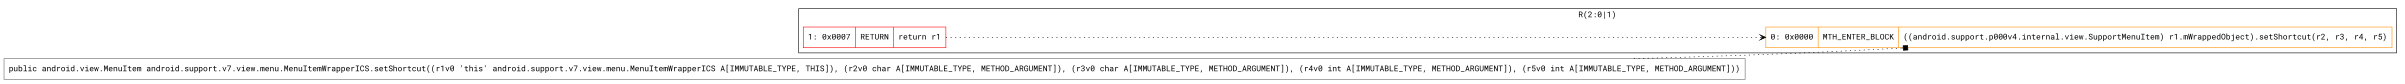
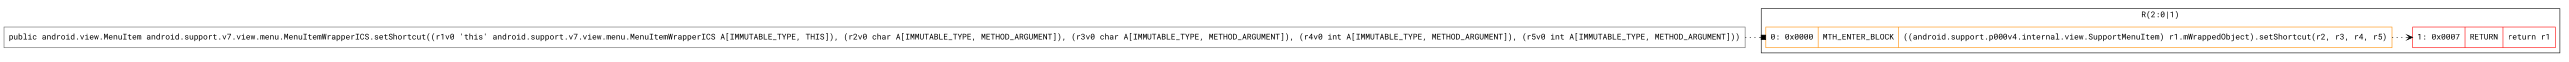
(1353, 37) -> (2399, 37)
